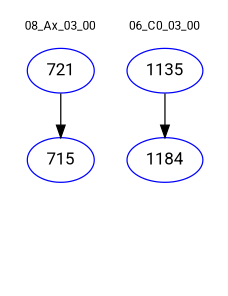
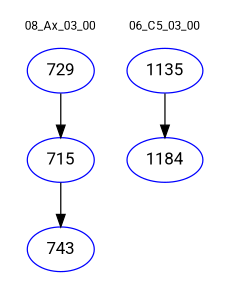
(165, 27) -> (165, 27)
(61, 71) -> (61, 71)
none -> (61, 249)
